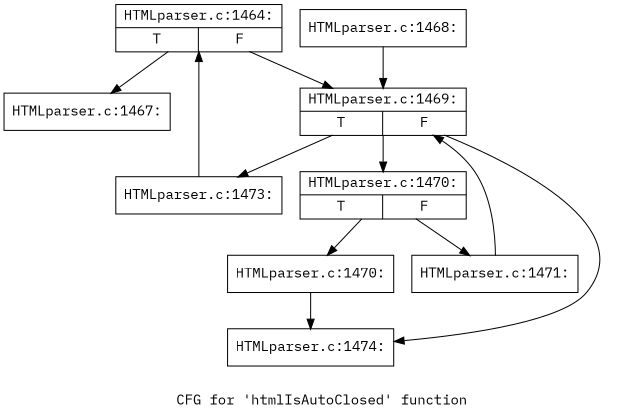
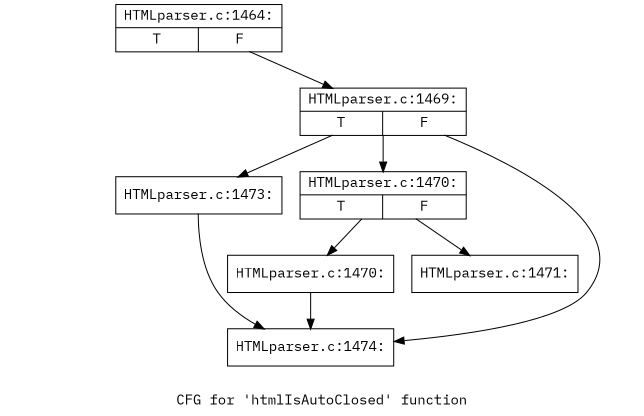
(383, 28) -> none
(87, 112) -> none
(199, 119) -> (210, 278)
(484, 190) -> none
